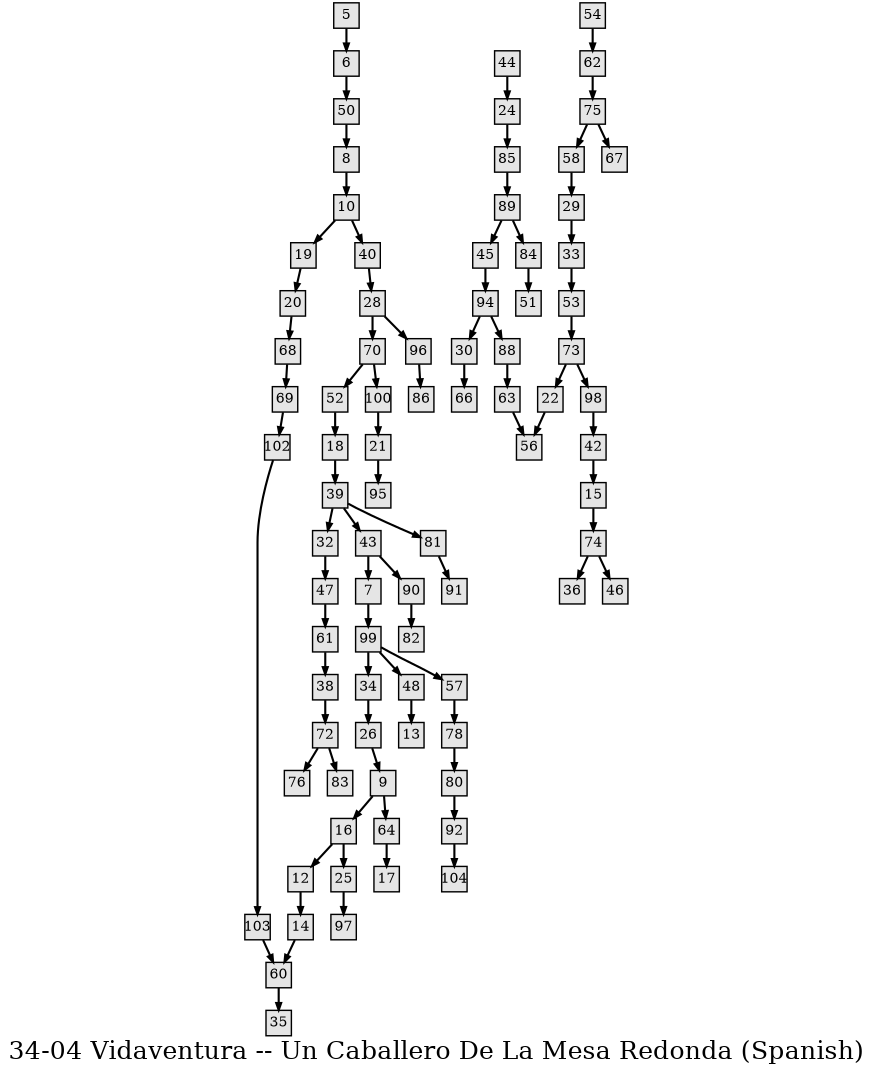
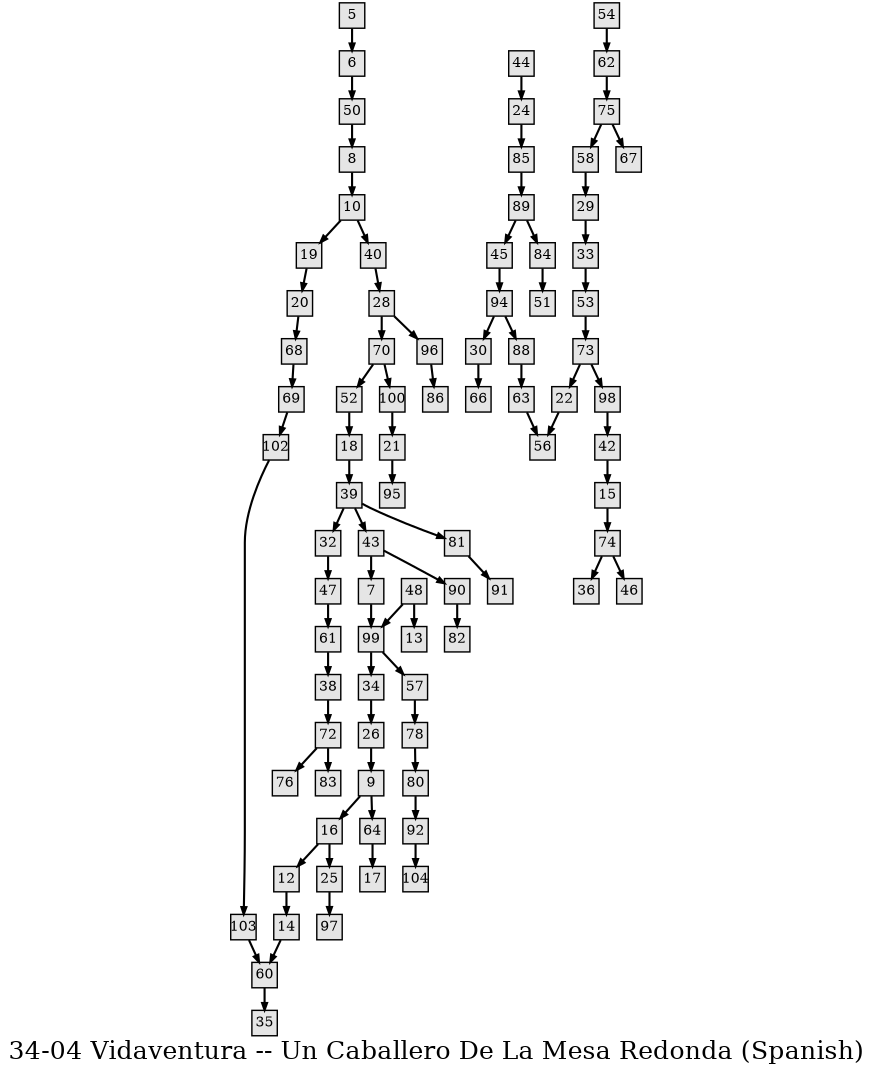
(387, 661) -> (395, 613)
